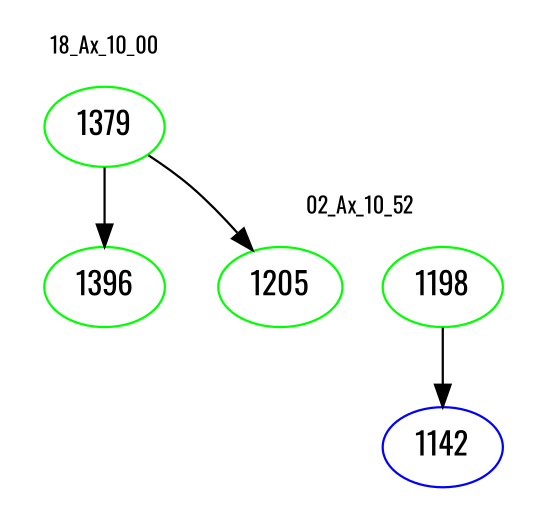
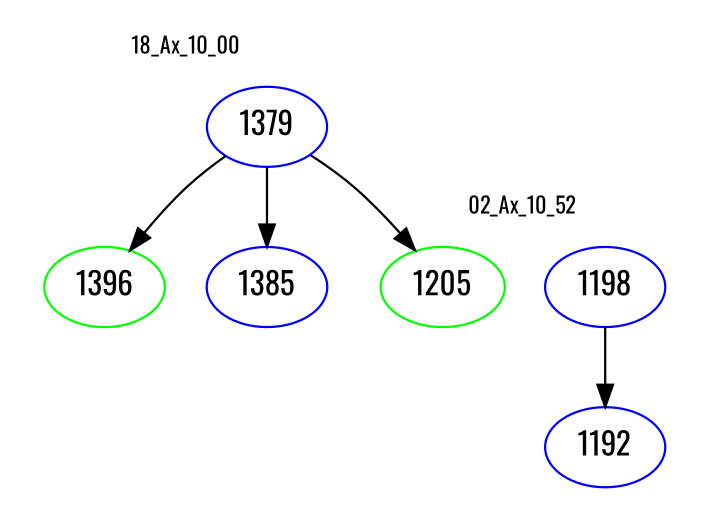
(105, 127) -> (267, 127)
none -> (267, 287)
(443, 287) -> (605, 287)
(443, 447) -> (605, 447)
